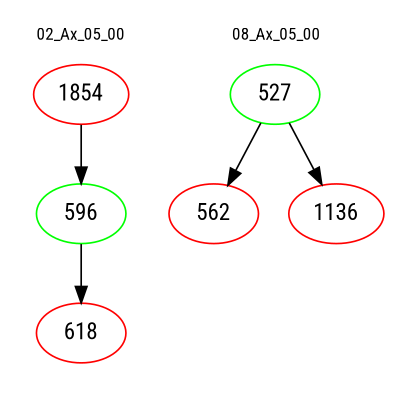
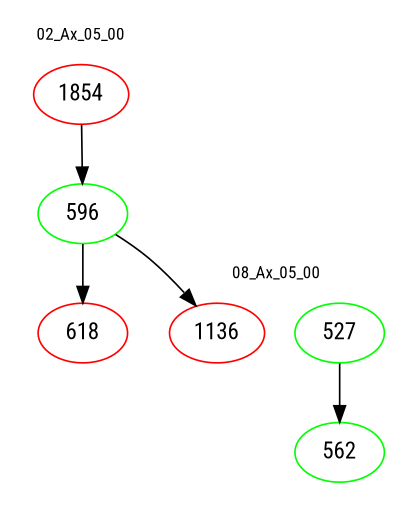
(302, 146) -> (167, 275)
(214, 214) -> (340, 452)
